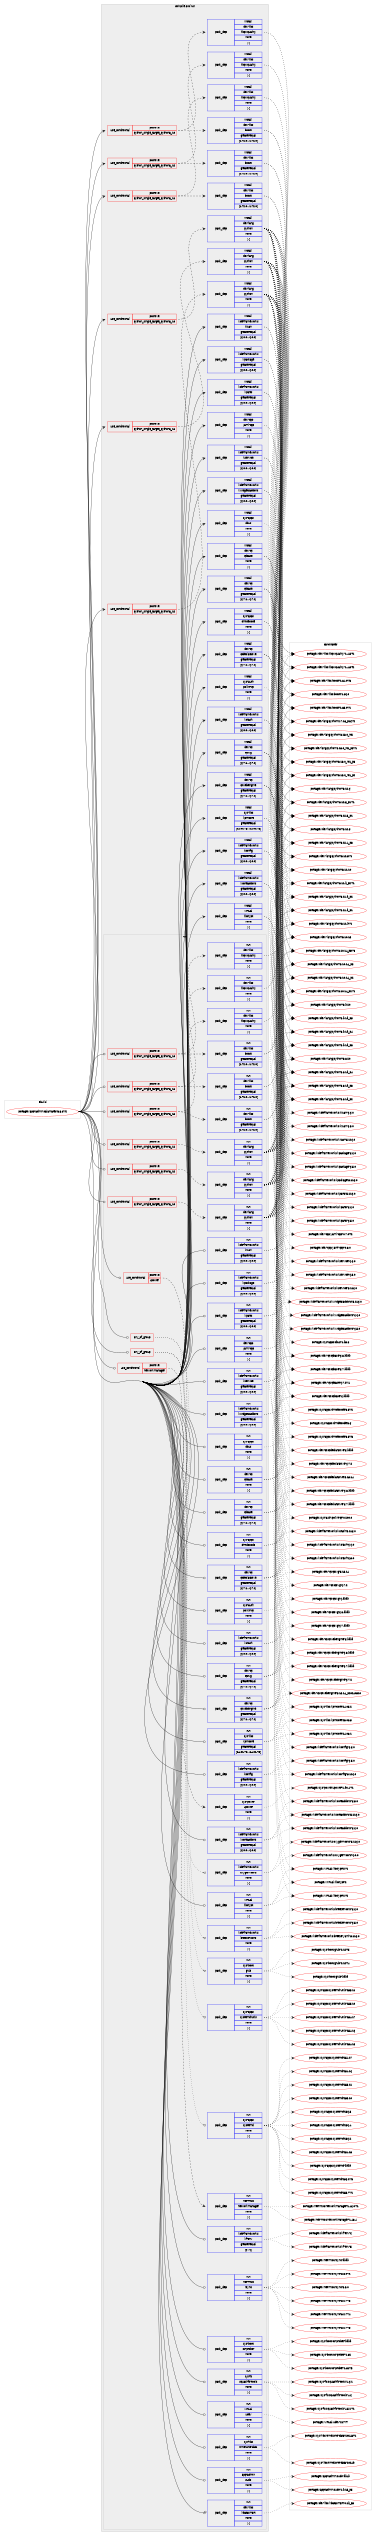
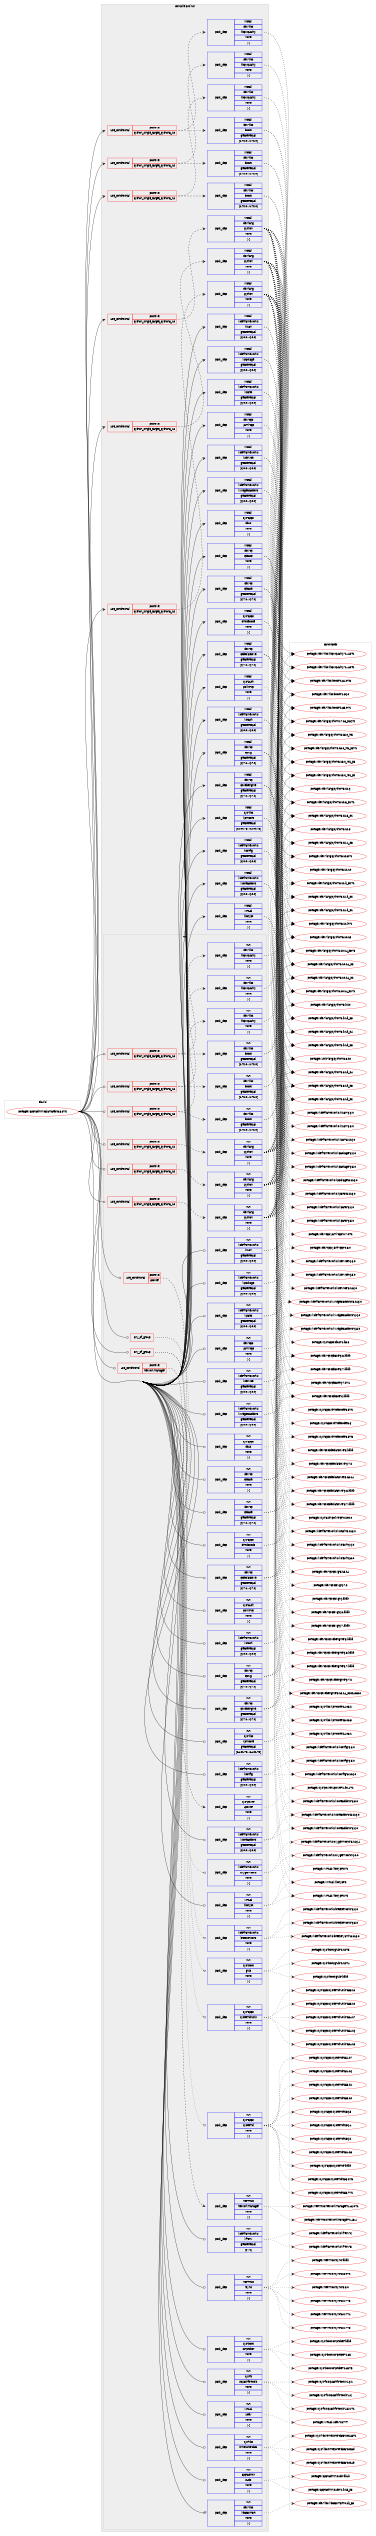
(330, 1059) -> (330, 1059)
(330, 1842) -> (330, 1842)
none -> (330, 2450)
